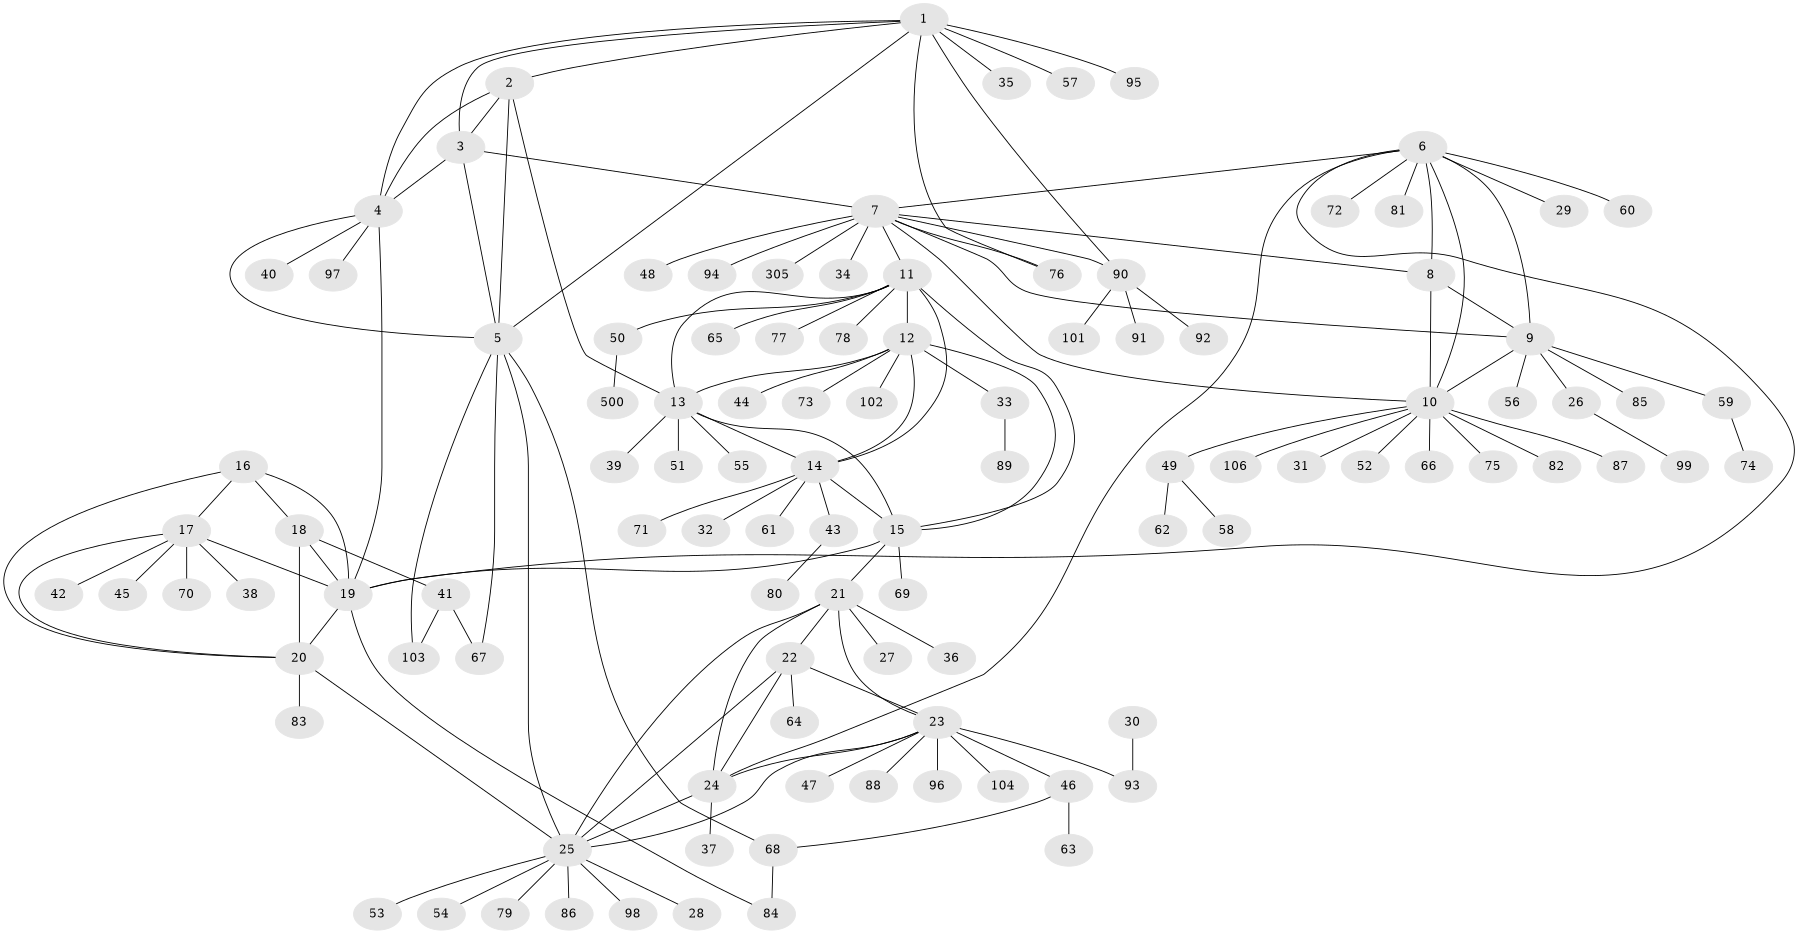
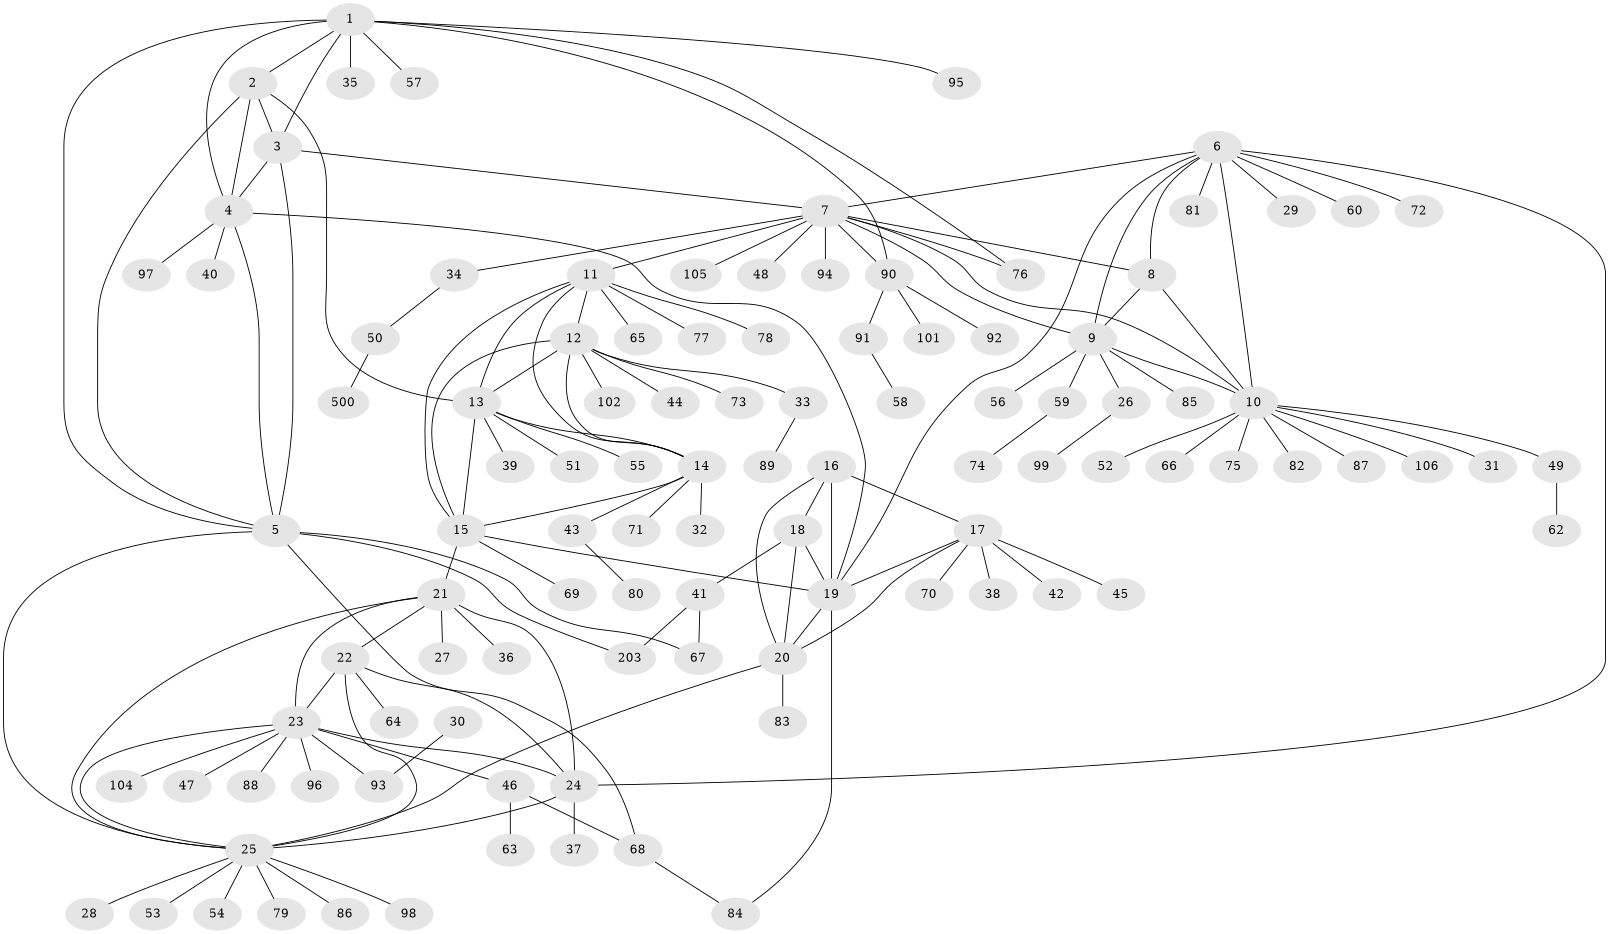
(778, 275) -> (696, 275)
(763, 308) -> (415, 307)
(1198, 499) -> (882, 371)
(770, 531) -> none
(414, 659) -> (630, 659)
